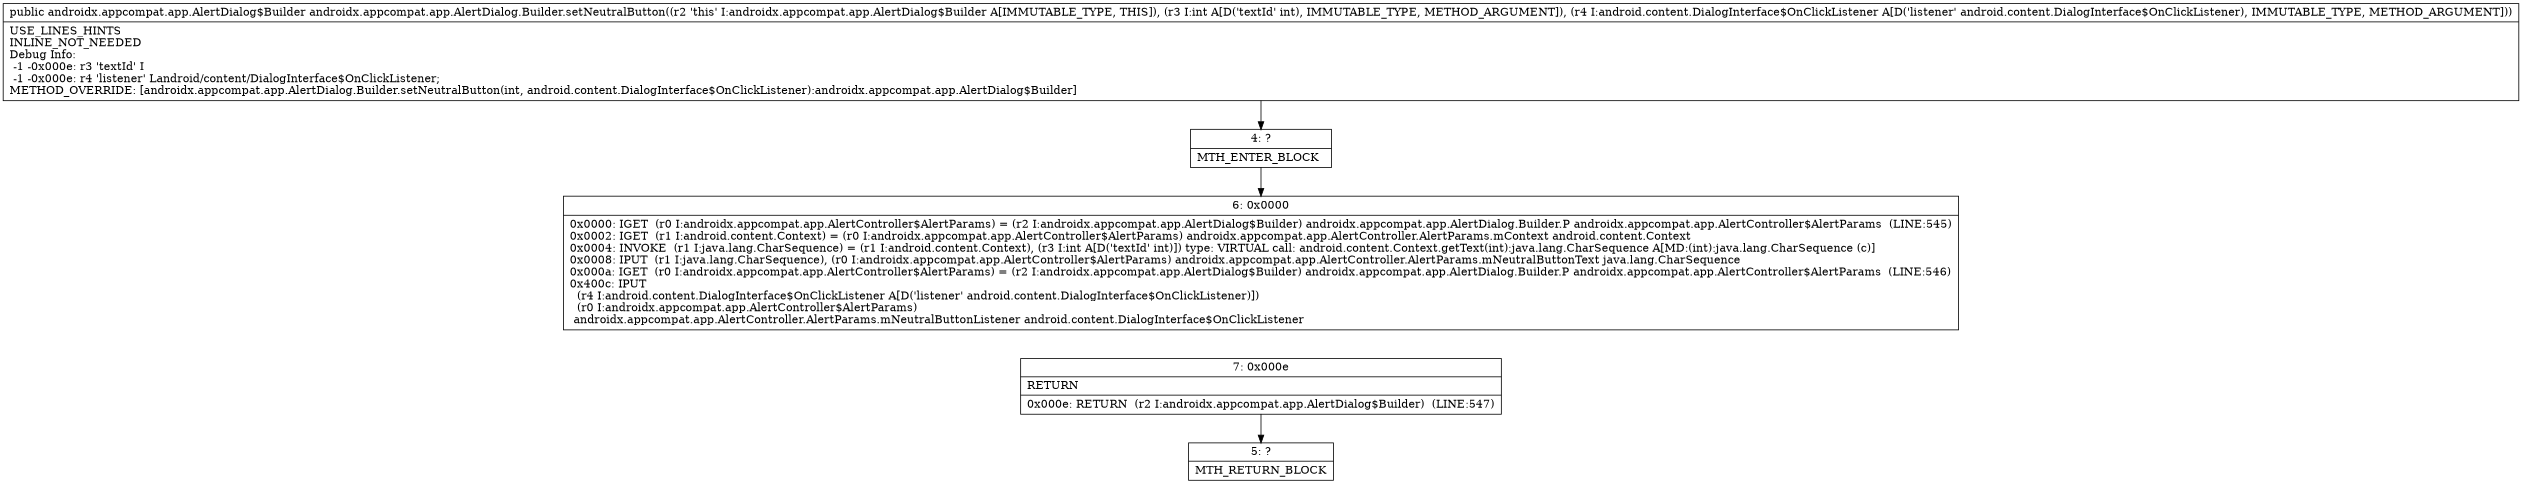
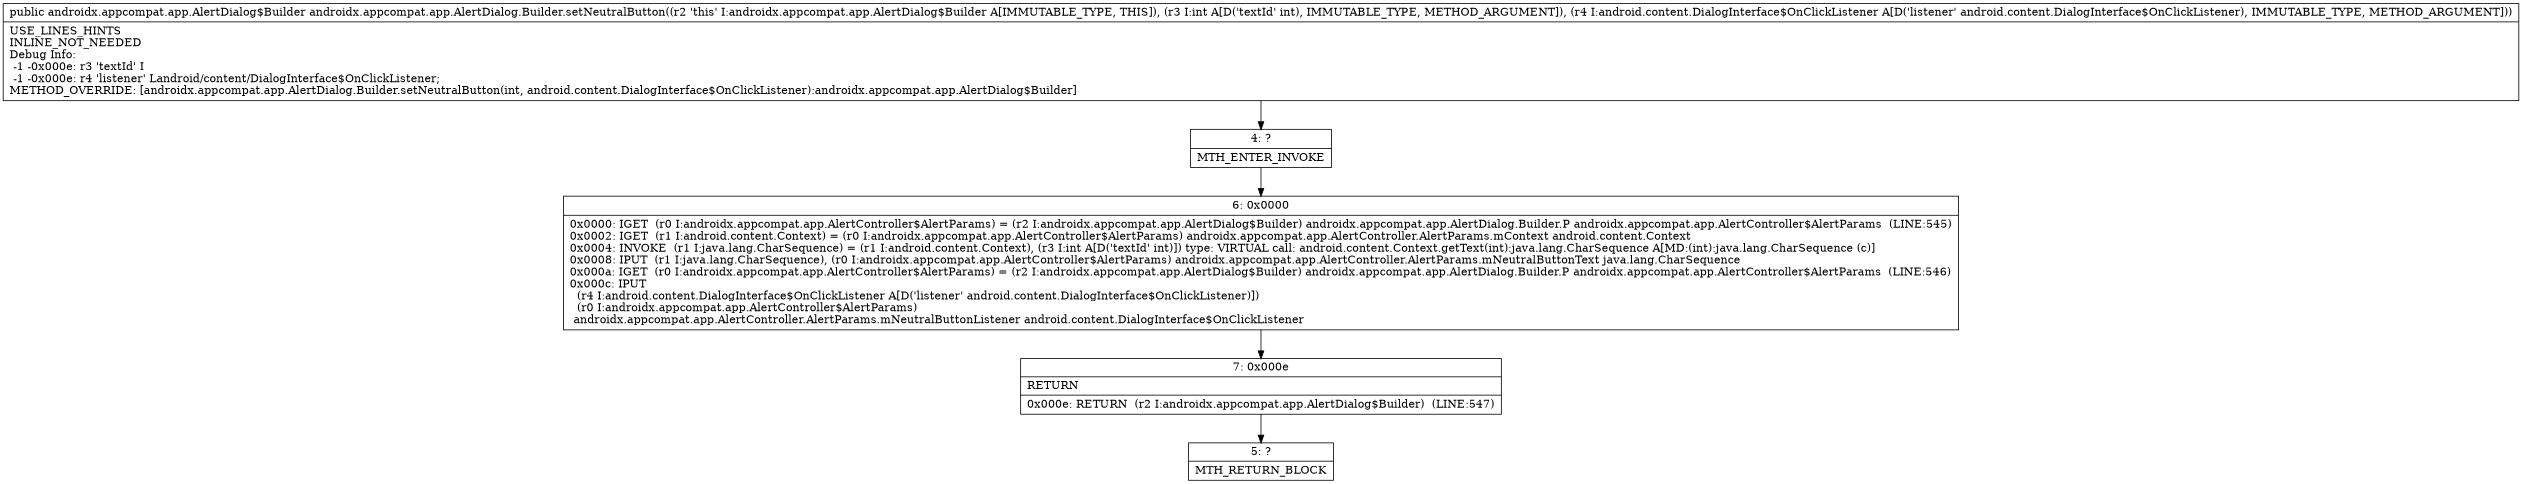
(1258, 158) -> (1261, 158)
(612, 284) -> (612, 284)
none -> (1261, 340)
